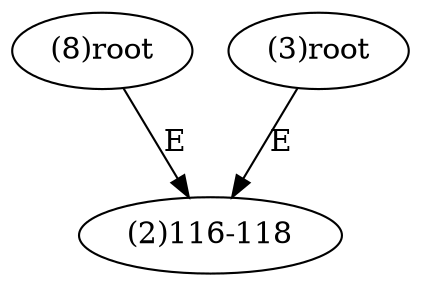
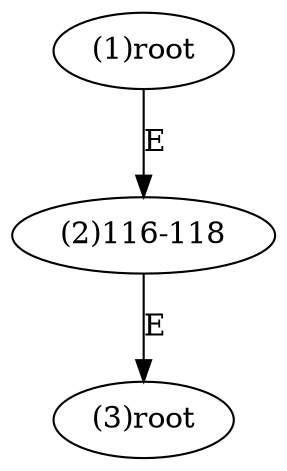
(102, 51) -> (144, 51)
(270, 134) -> (144, 317)
